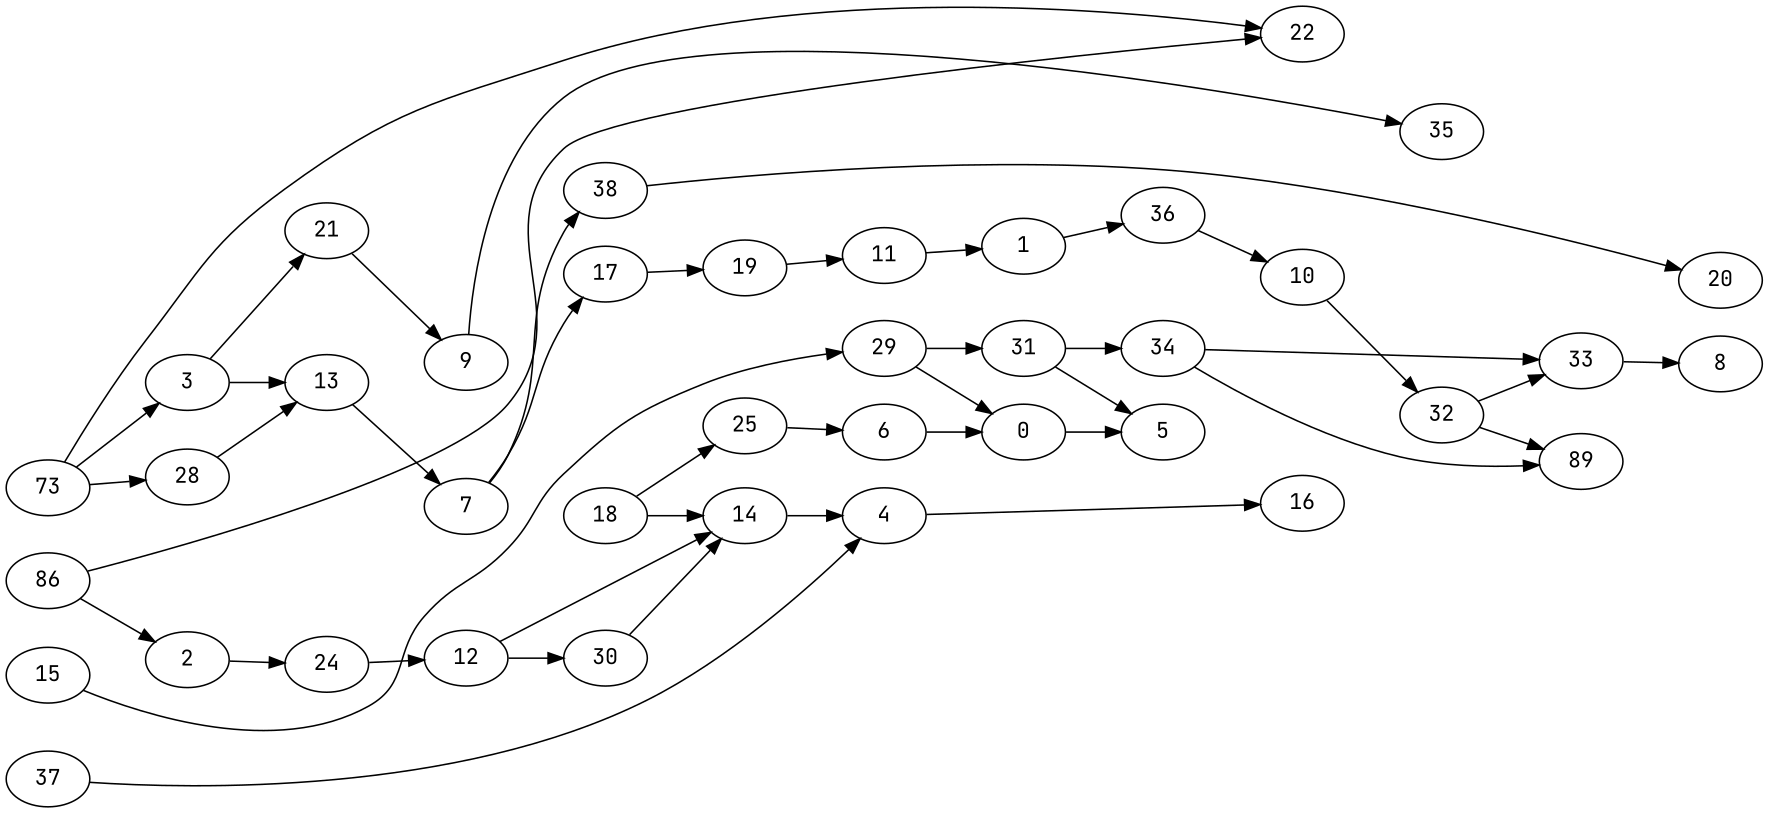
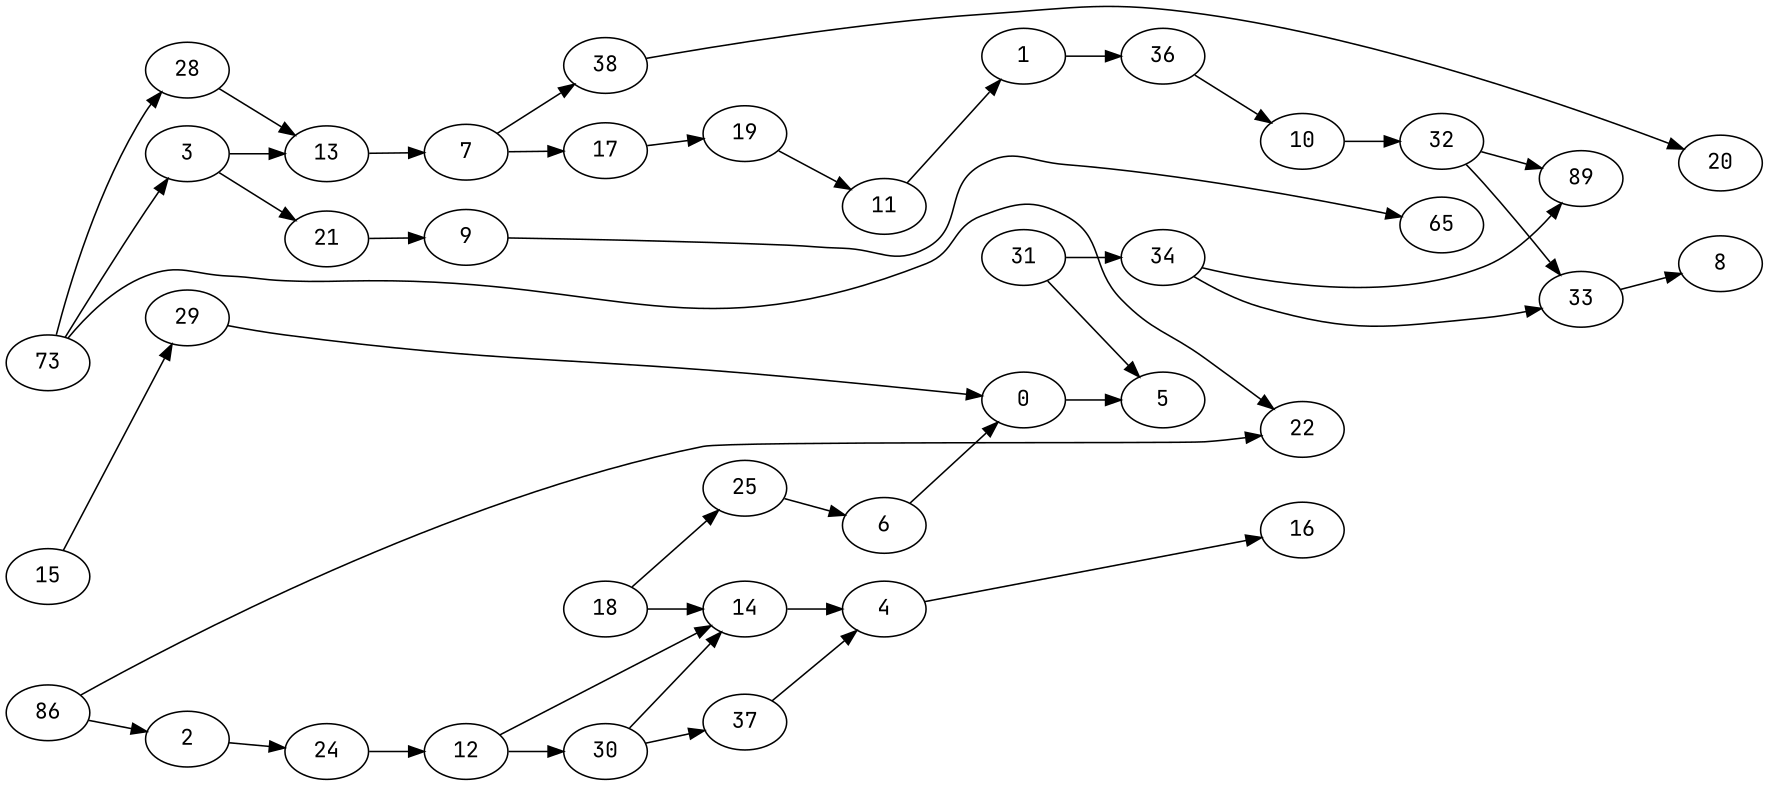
(1442, 132) -> (1442, 225)
(946, 348) -> none
none -> (667, 738)
